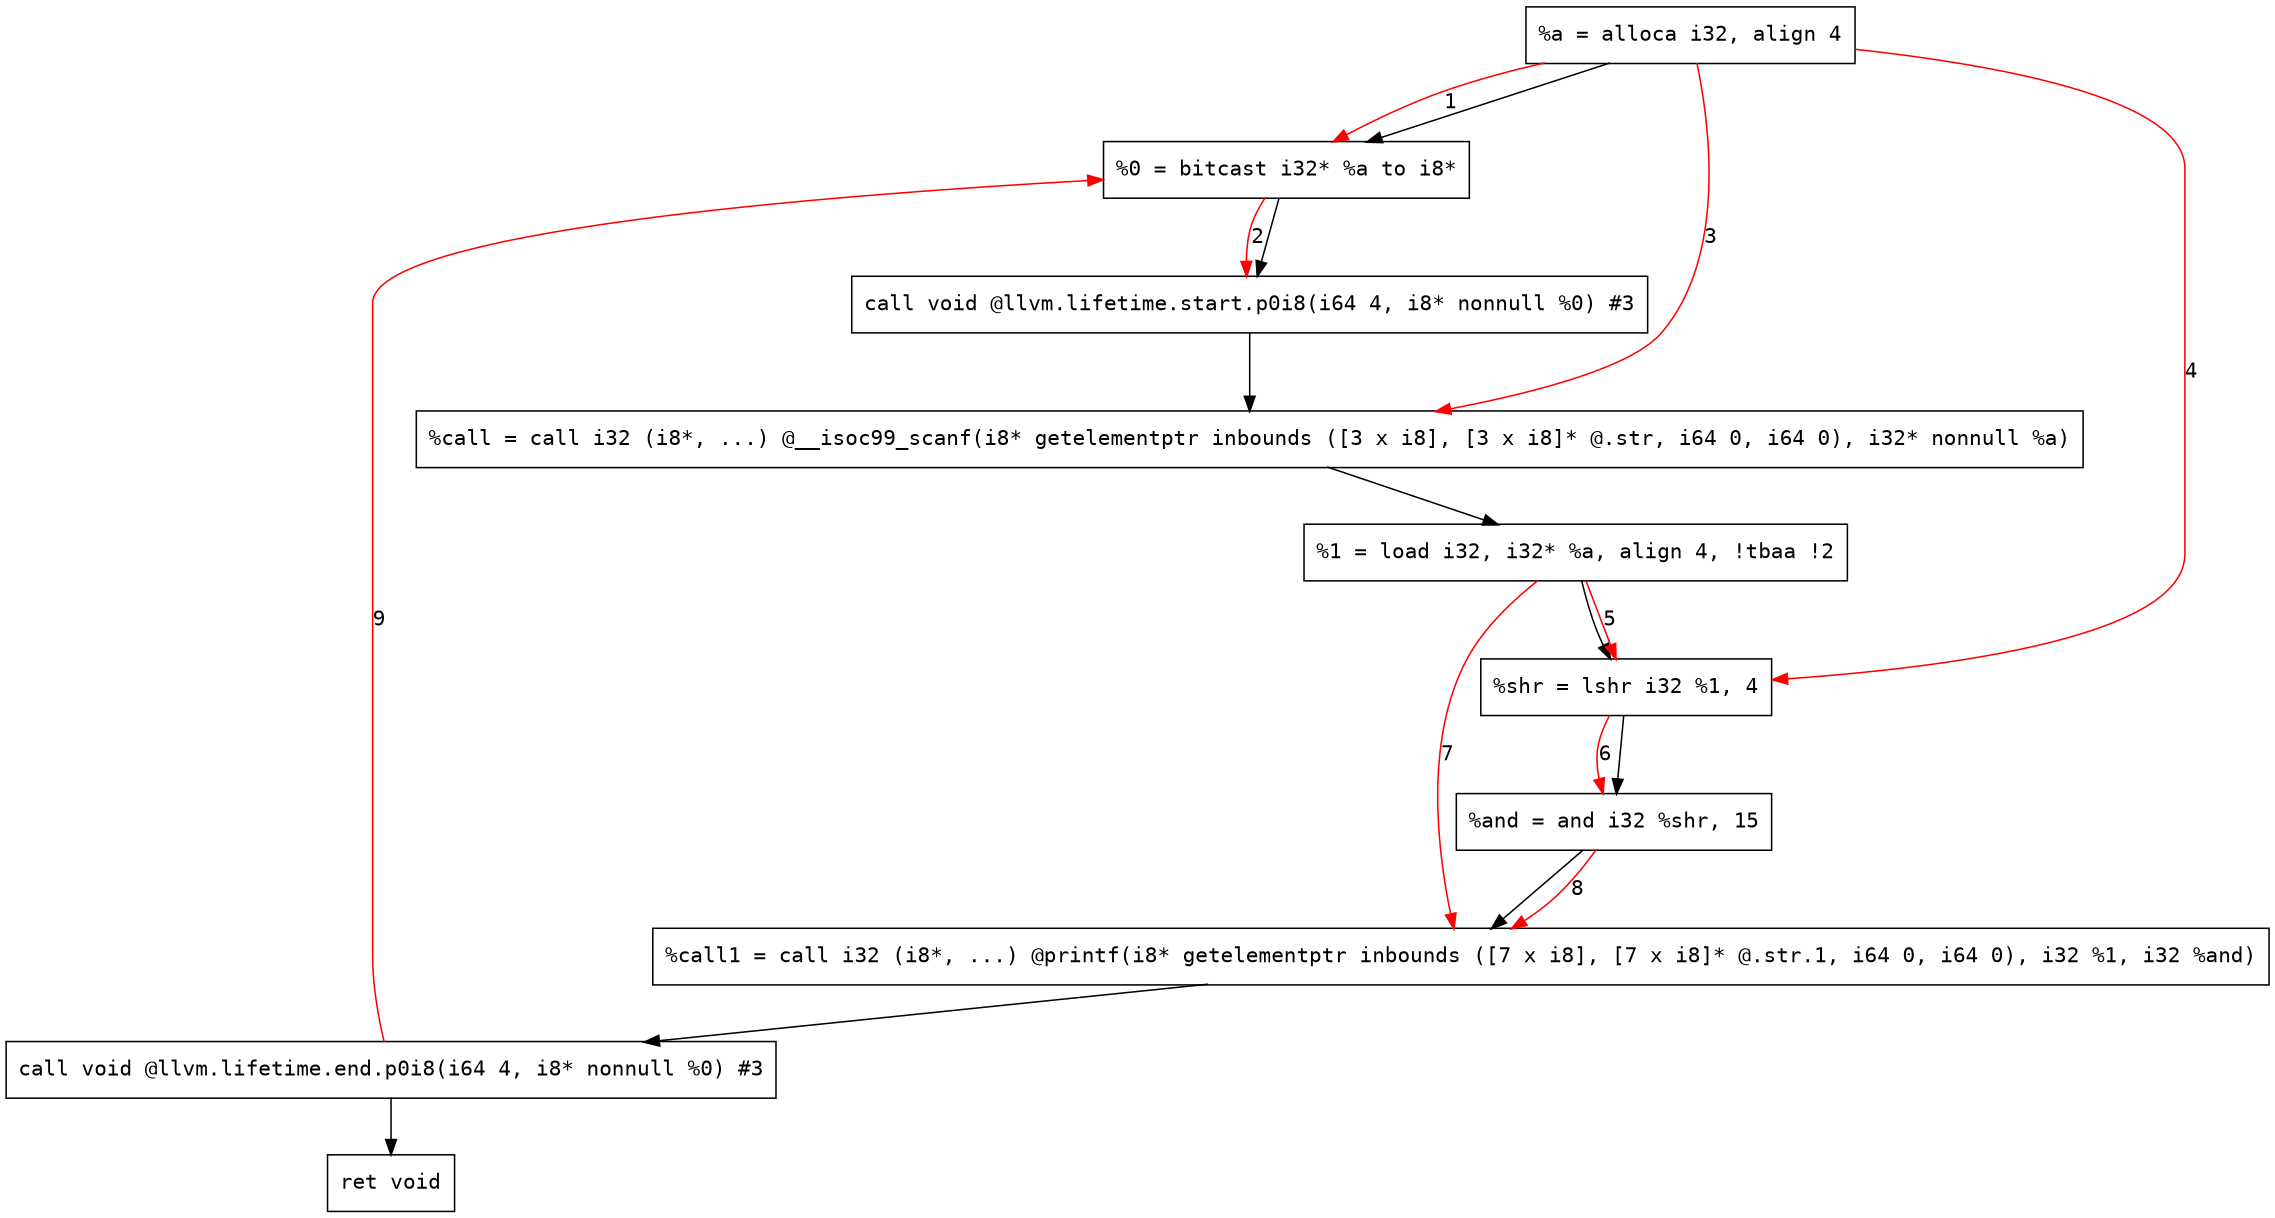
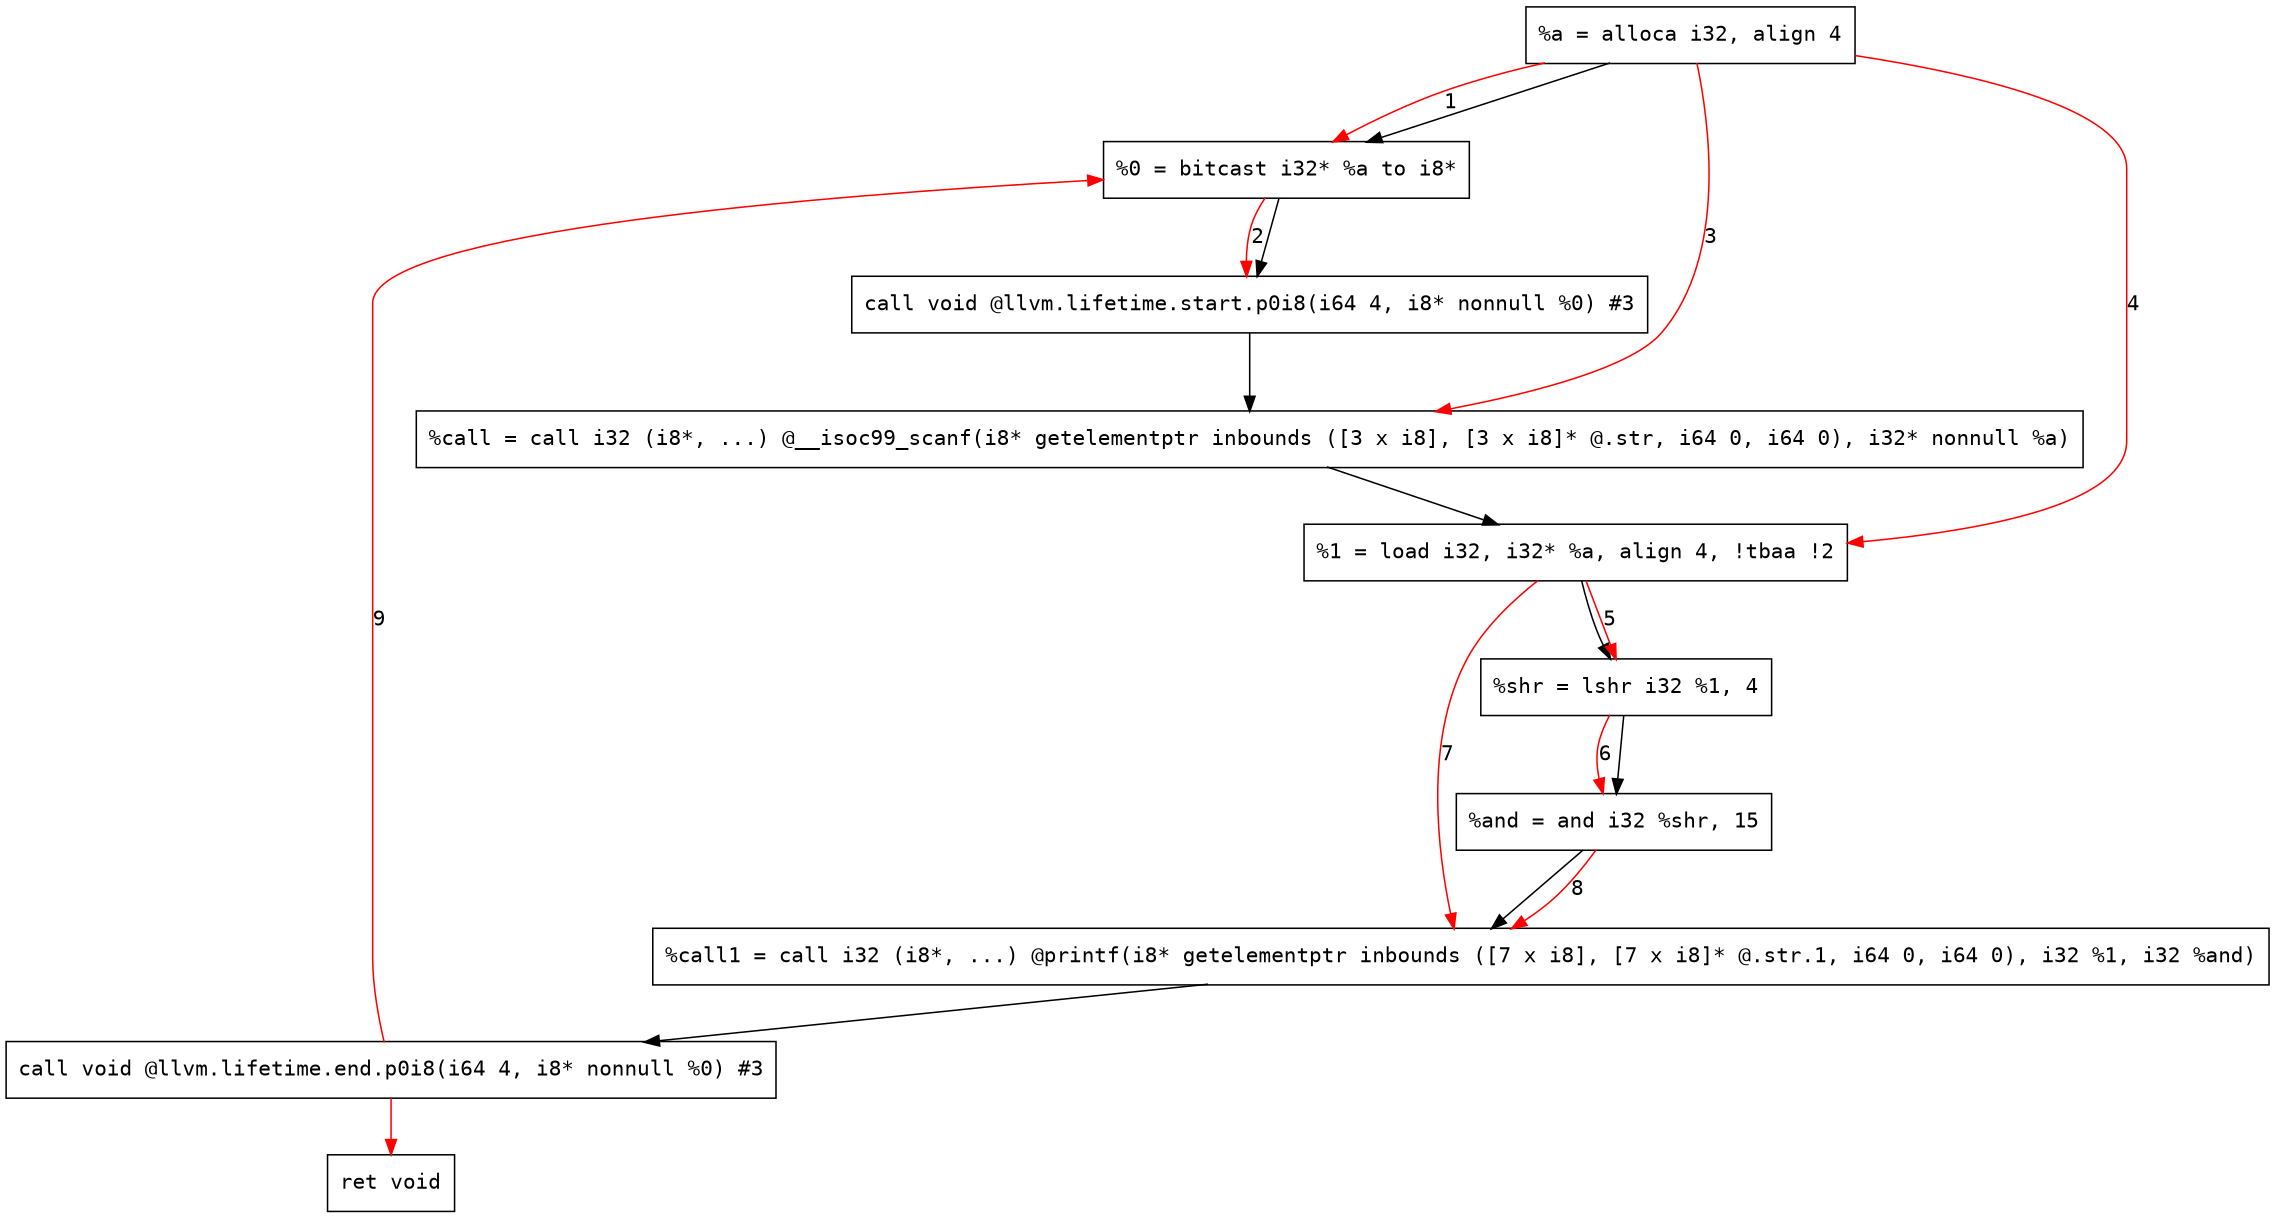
(2185, 396) -> (2127, 300)
(391, 1118) -> (391, 1118)
